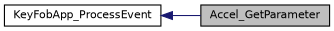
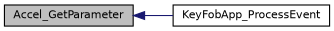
(187, 16) -> (159, 16)
